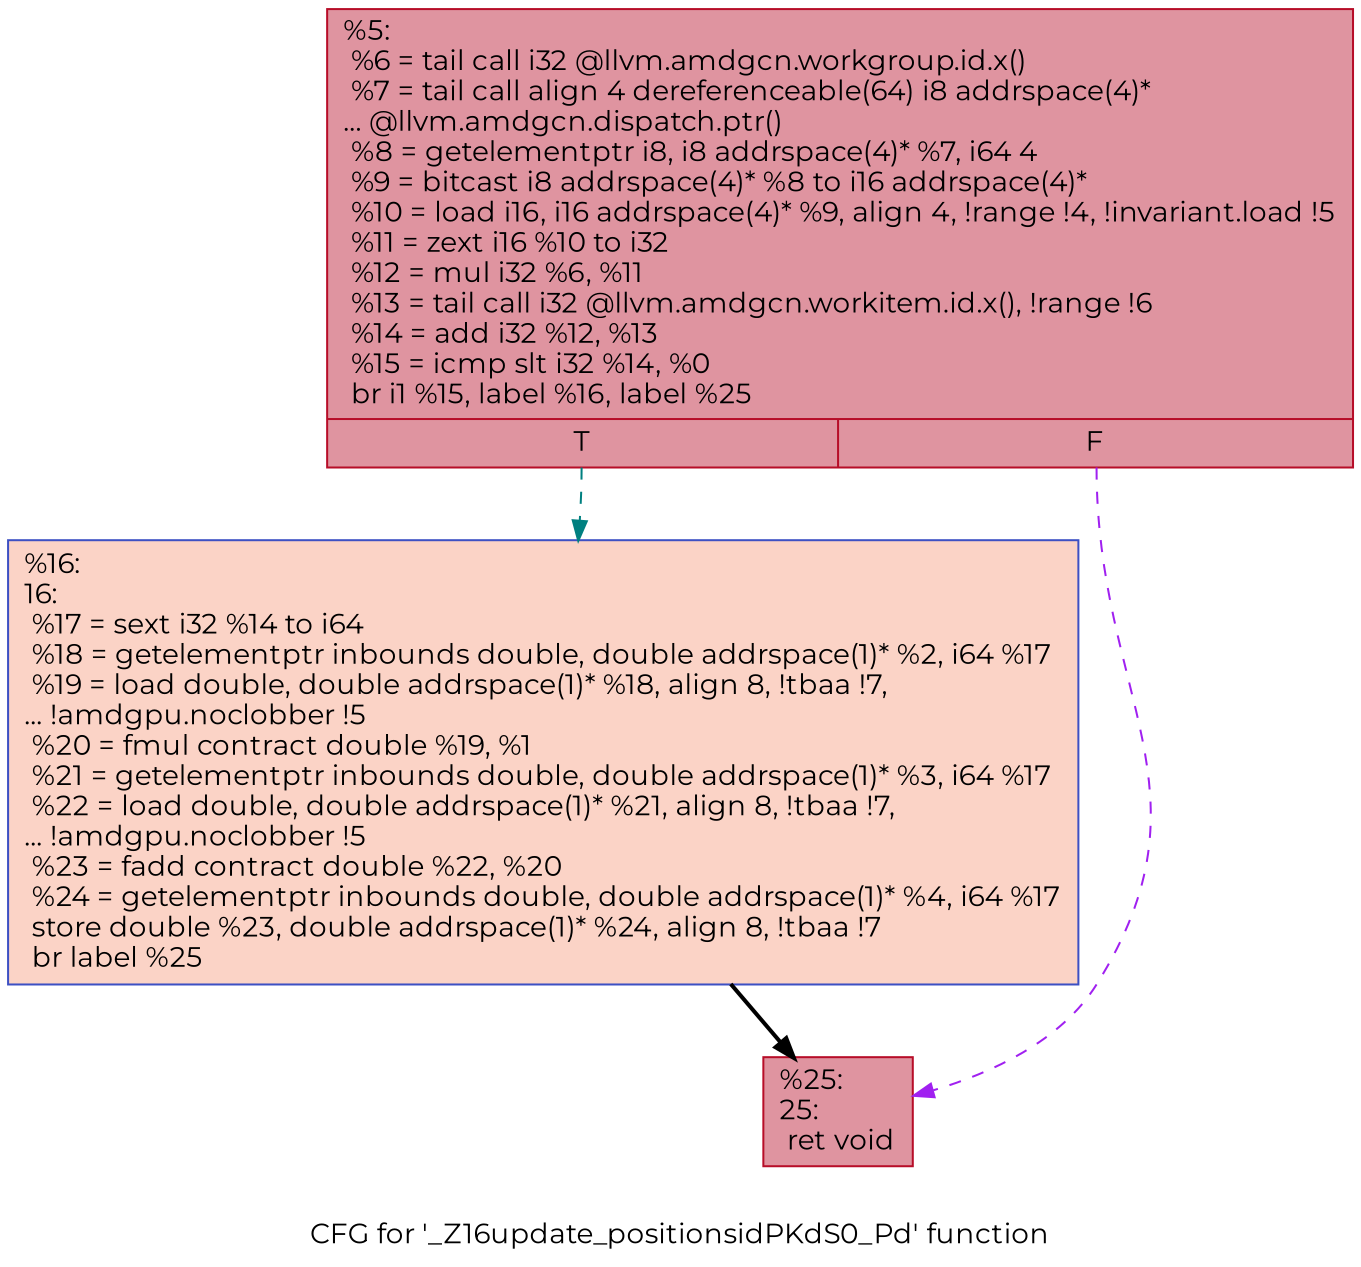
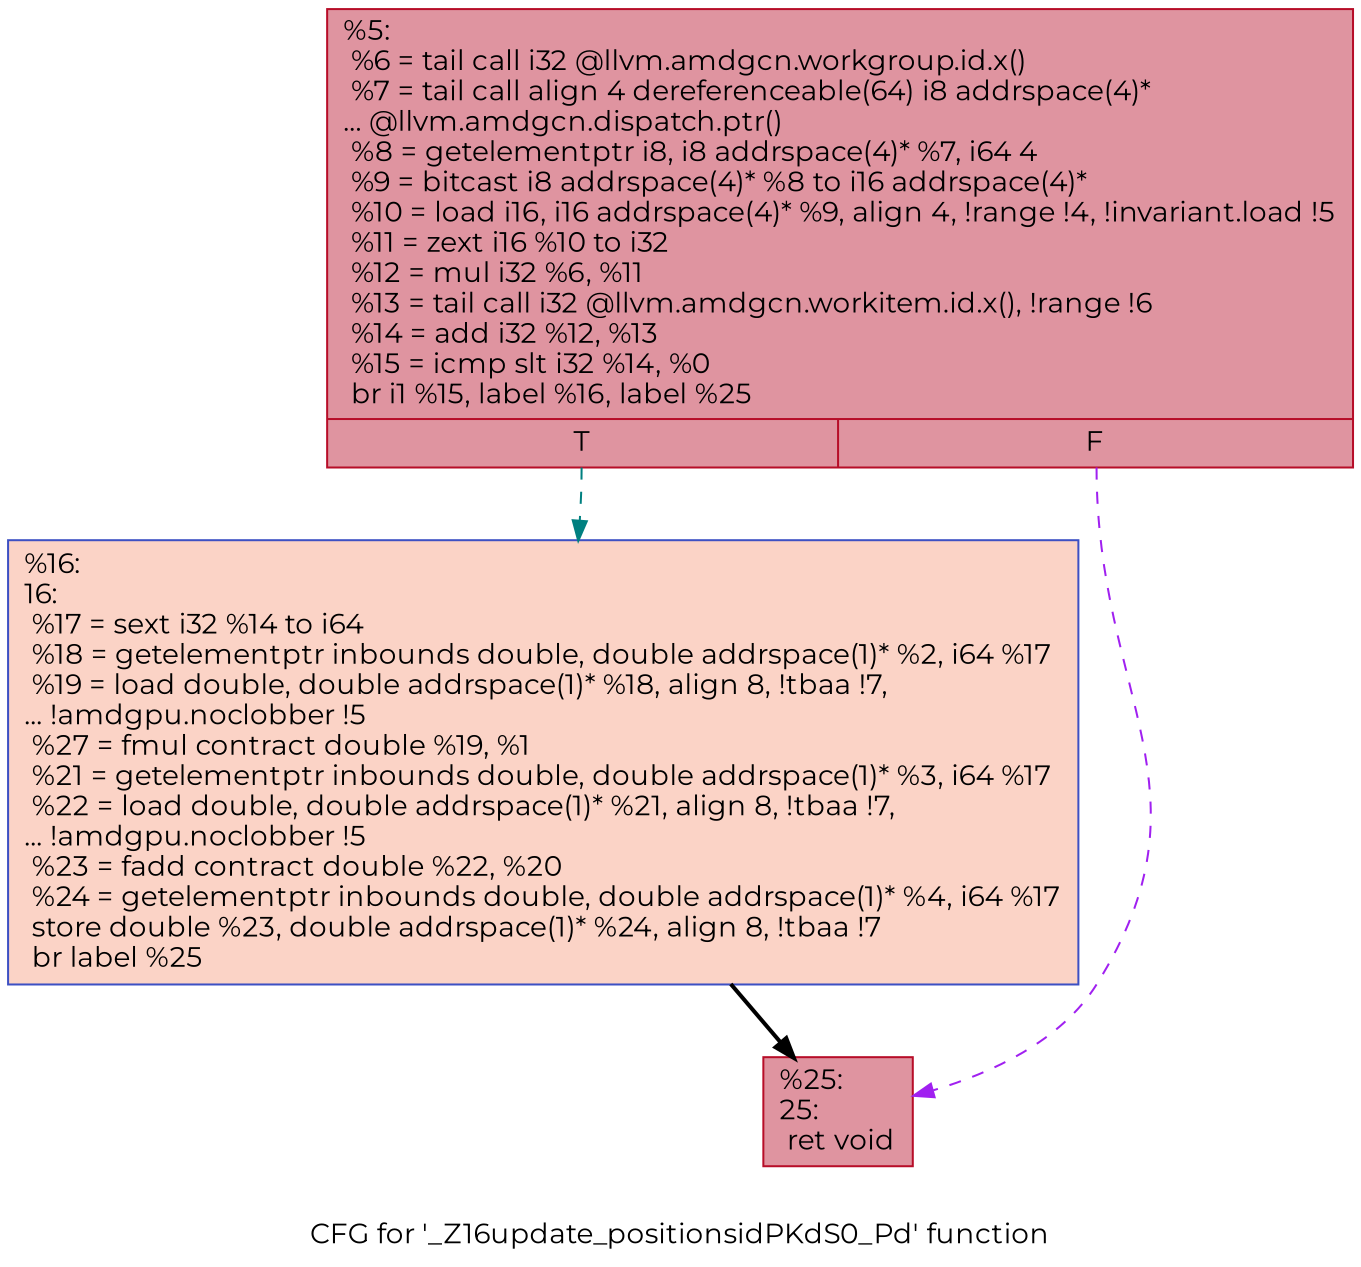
(279, 746) -> (278, 746)
